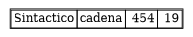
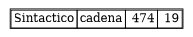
(141, 19) -> (141, 19)
